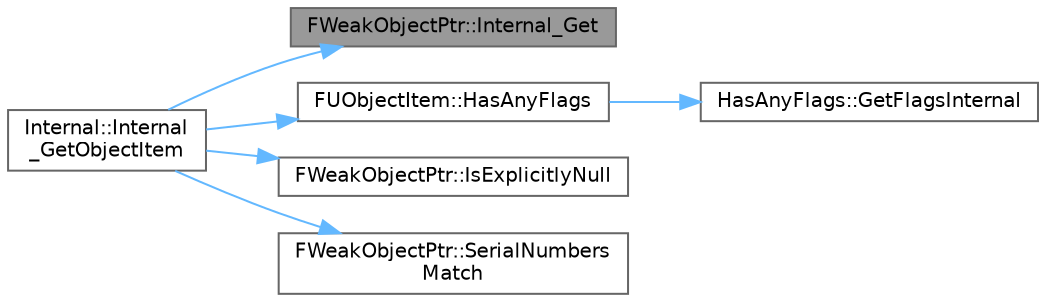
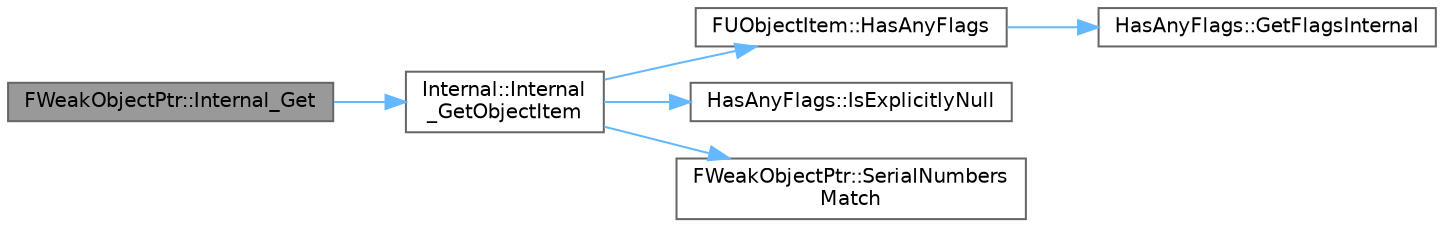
(243, 76) -> (359, 102)
(453, 177) -> (851, 102)
